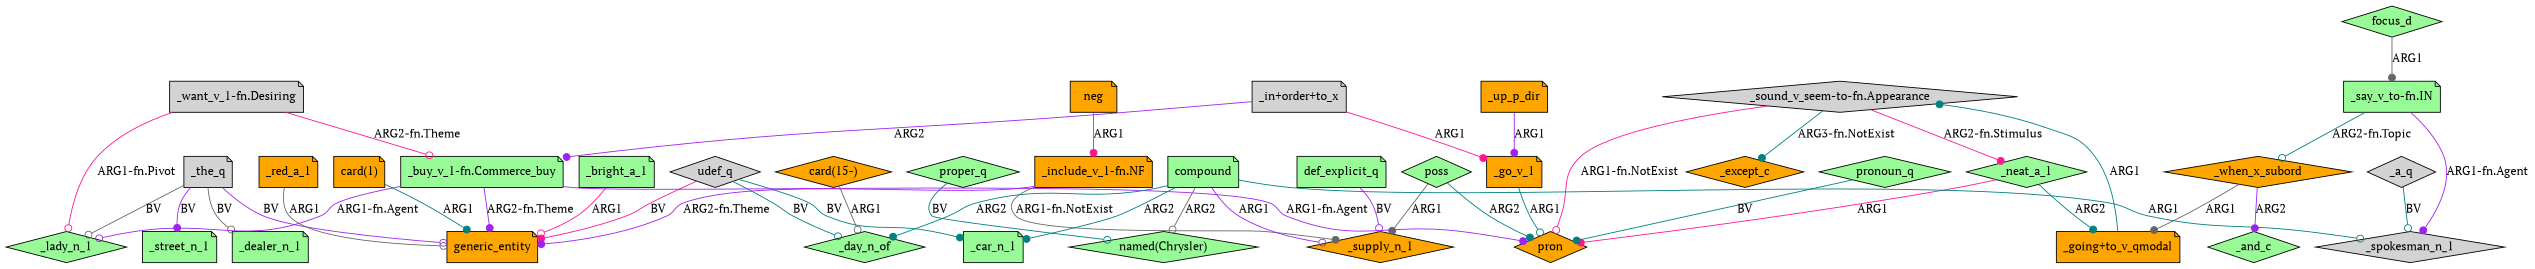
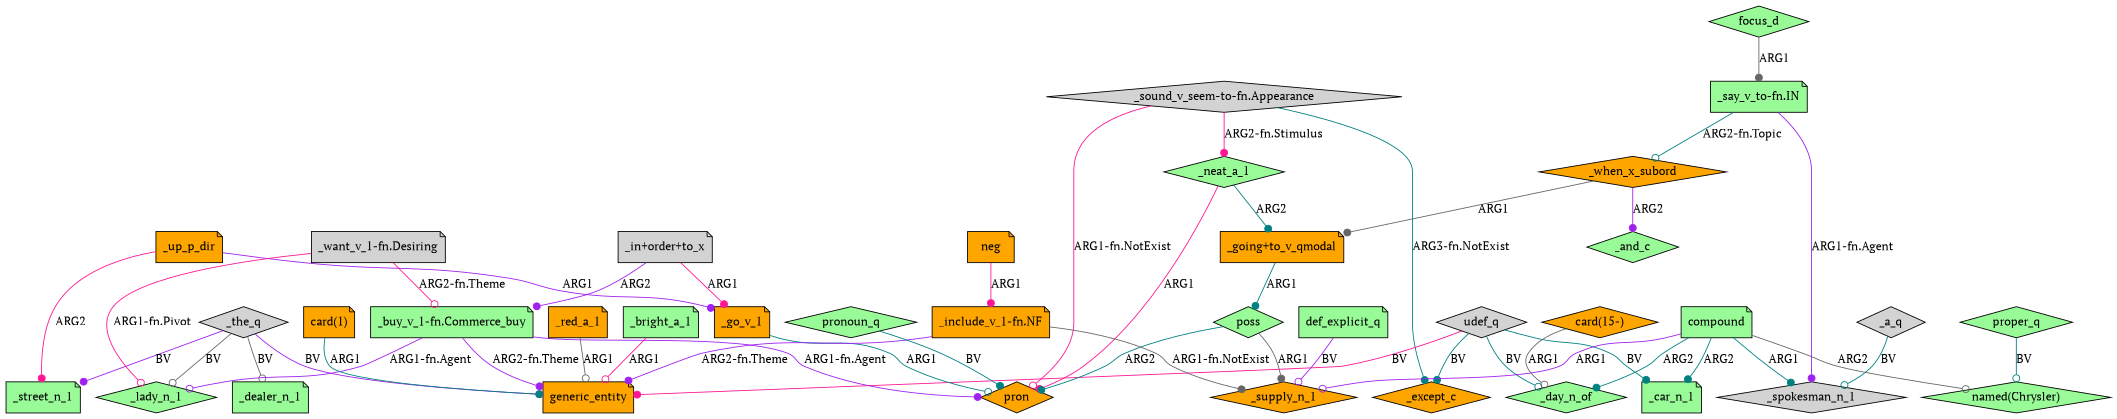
(2061, 133) -> (1266, 283)
(208, 172) -> (244, 322)
(1771, 189) -> (1760, 360)
none -> (71, 288)
none -> (1451, 353)
